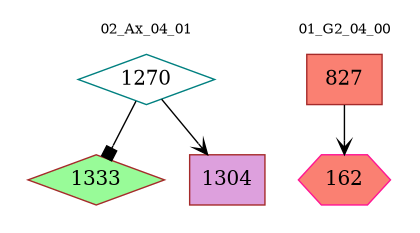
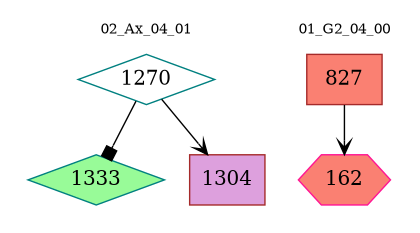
(96, 180) -> (96, 180)
